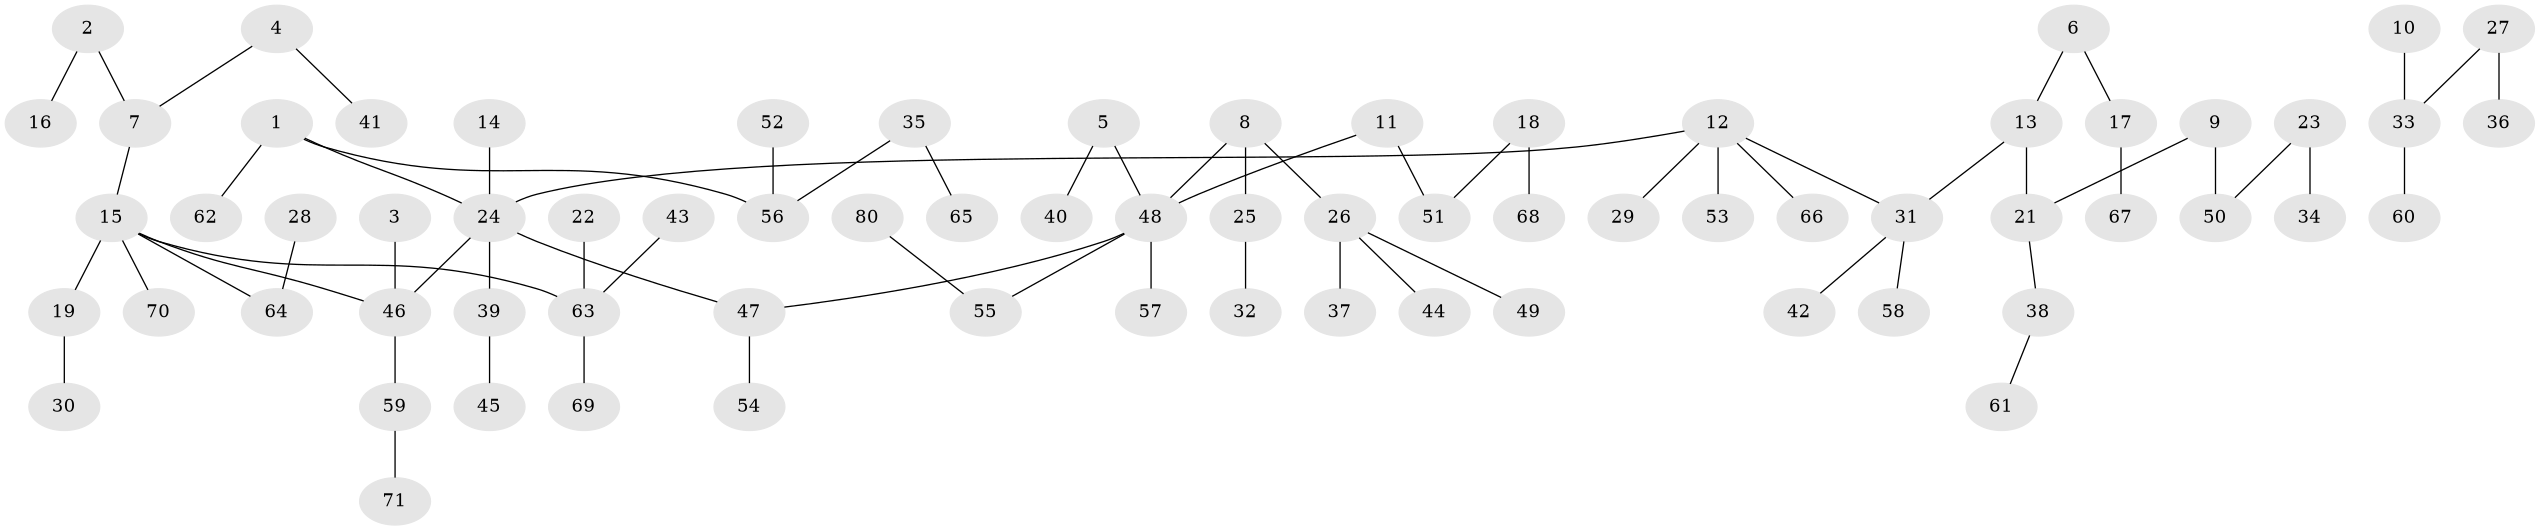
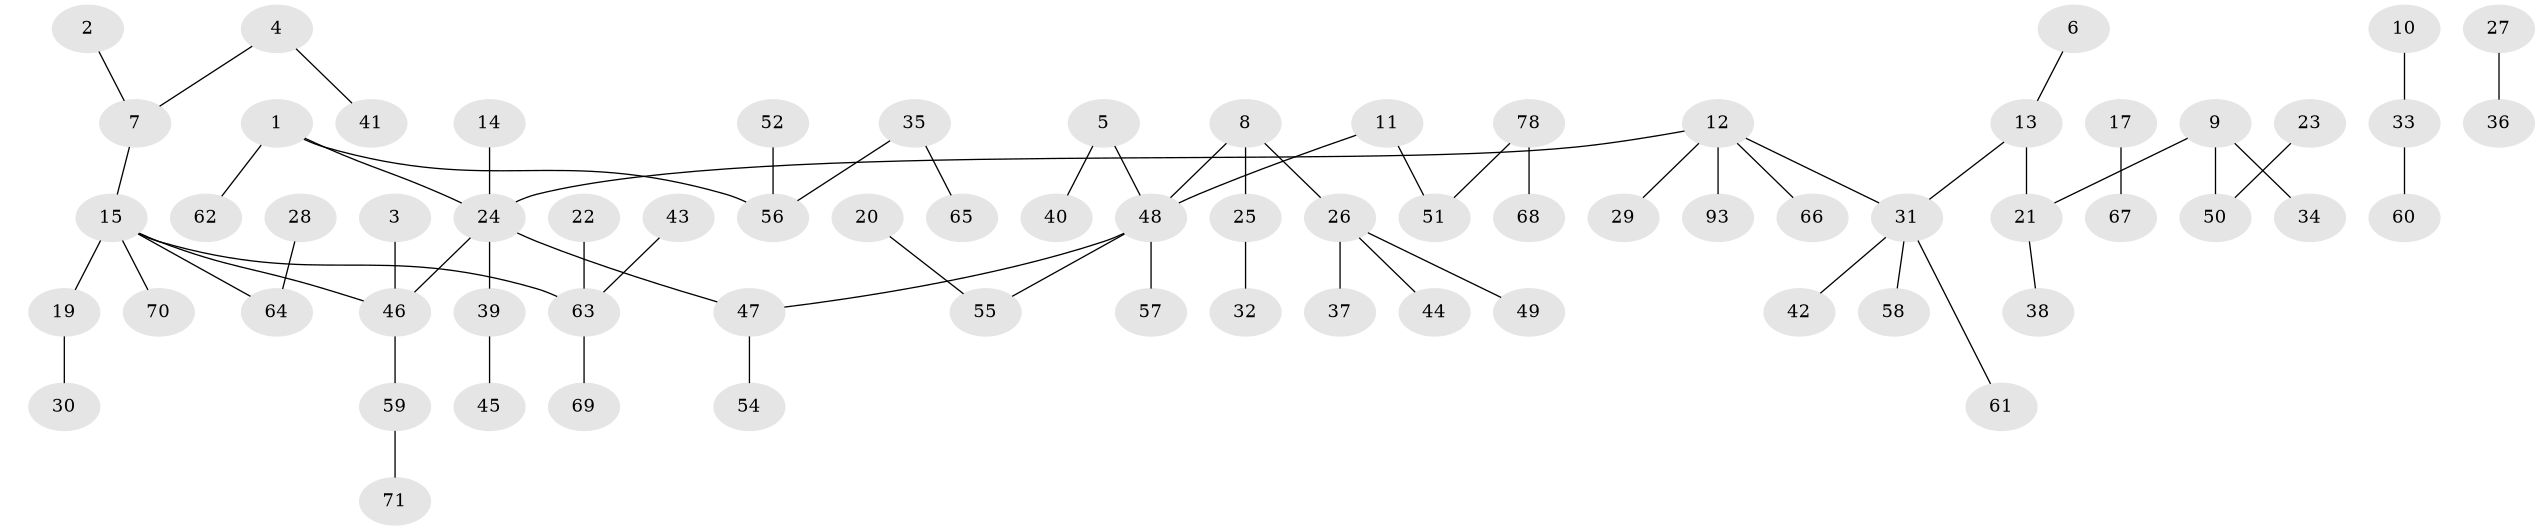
(2097, 76) -> none
(2452, 76) -> none
(41, 123) -> none
(1529, 123) -> (1529, 123)
(2310, 171) -> (2257, 165)
(868, 218) -> (868, 218)
(1718, 218) -> (1718, 218)
(2020, 360) -> (1954, 312)
